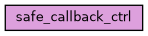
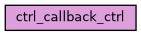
(74, 18) -> (71, 18)
